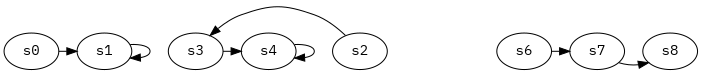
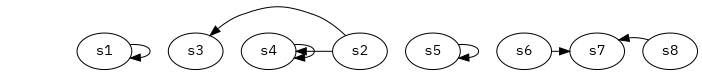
(31, 51) -> none
(227, 51) -> (321, 51)
none -> (433, 51)
(628, 65) -> (639, 38)
